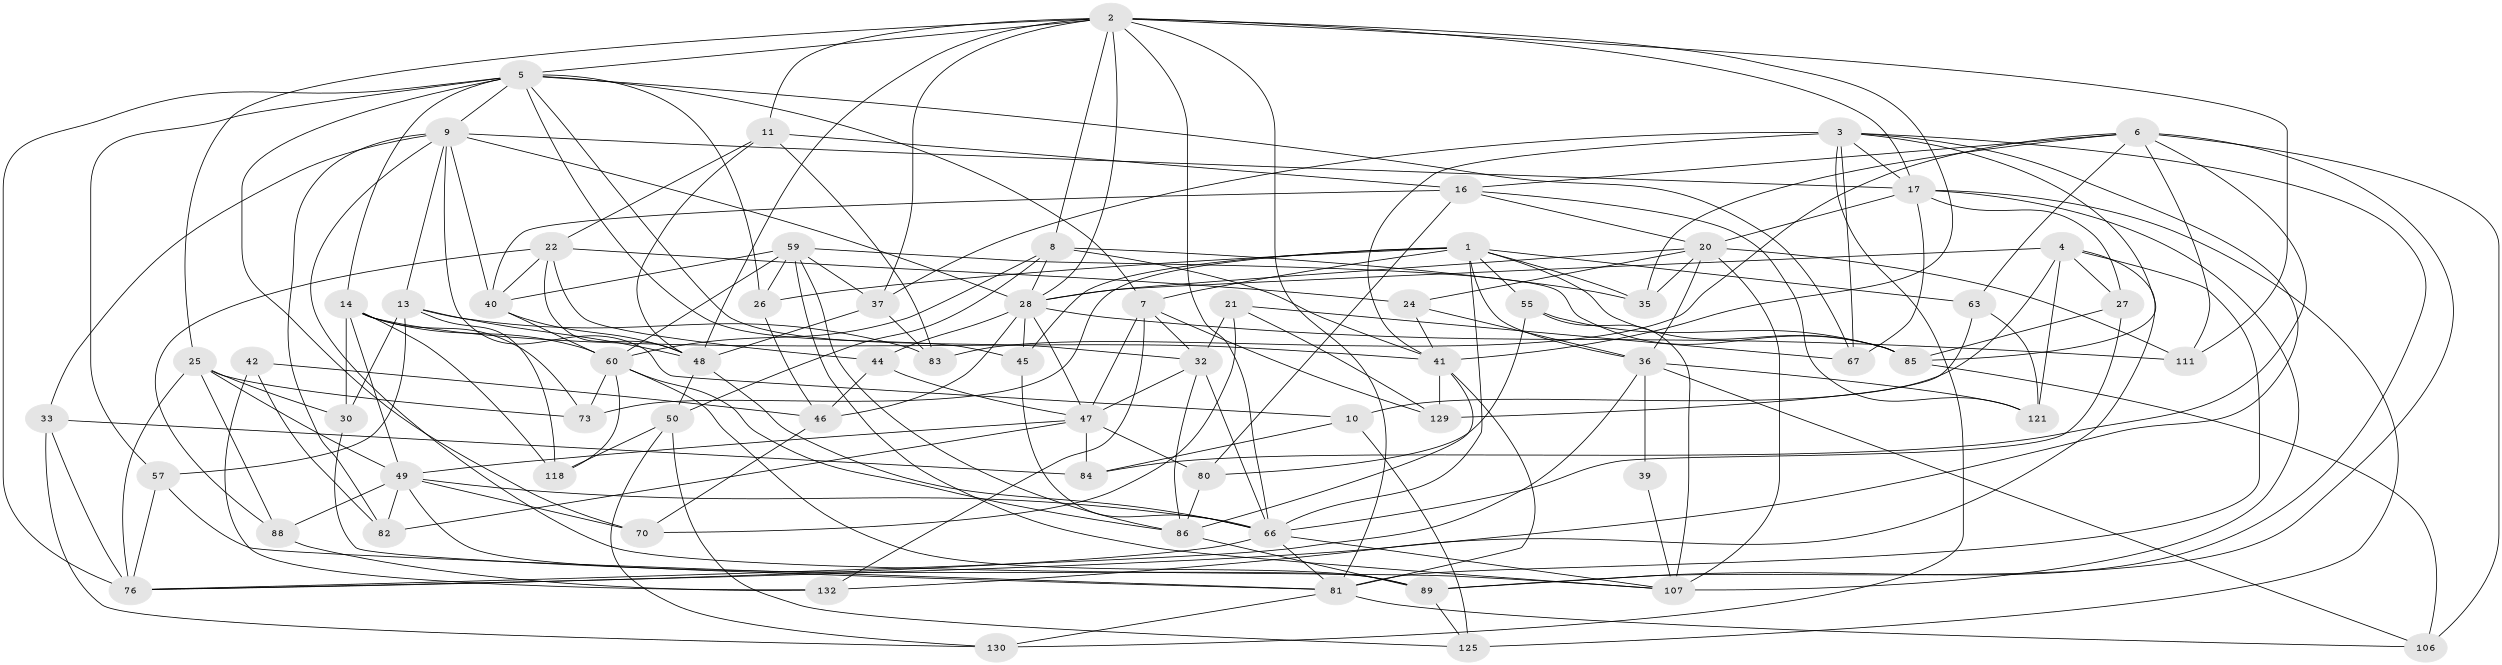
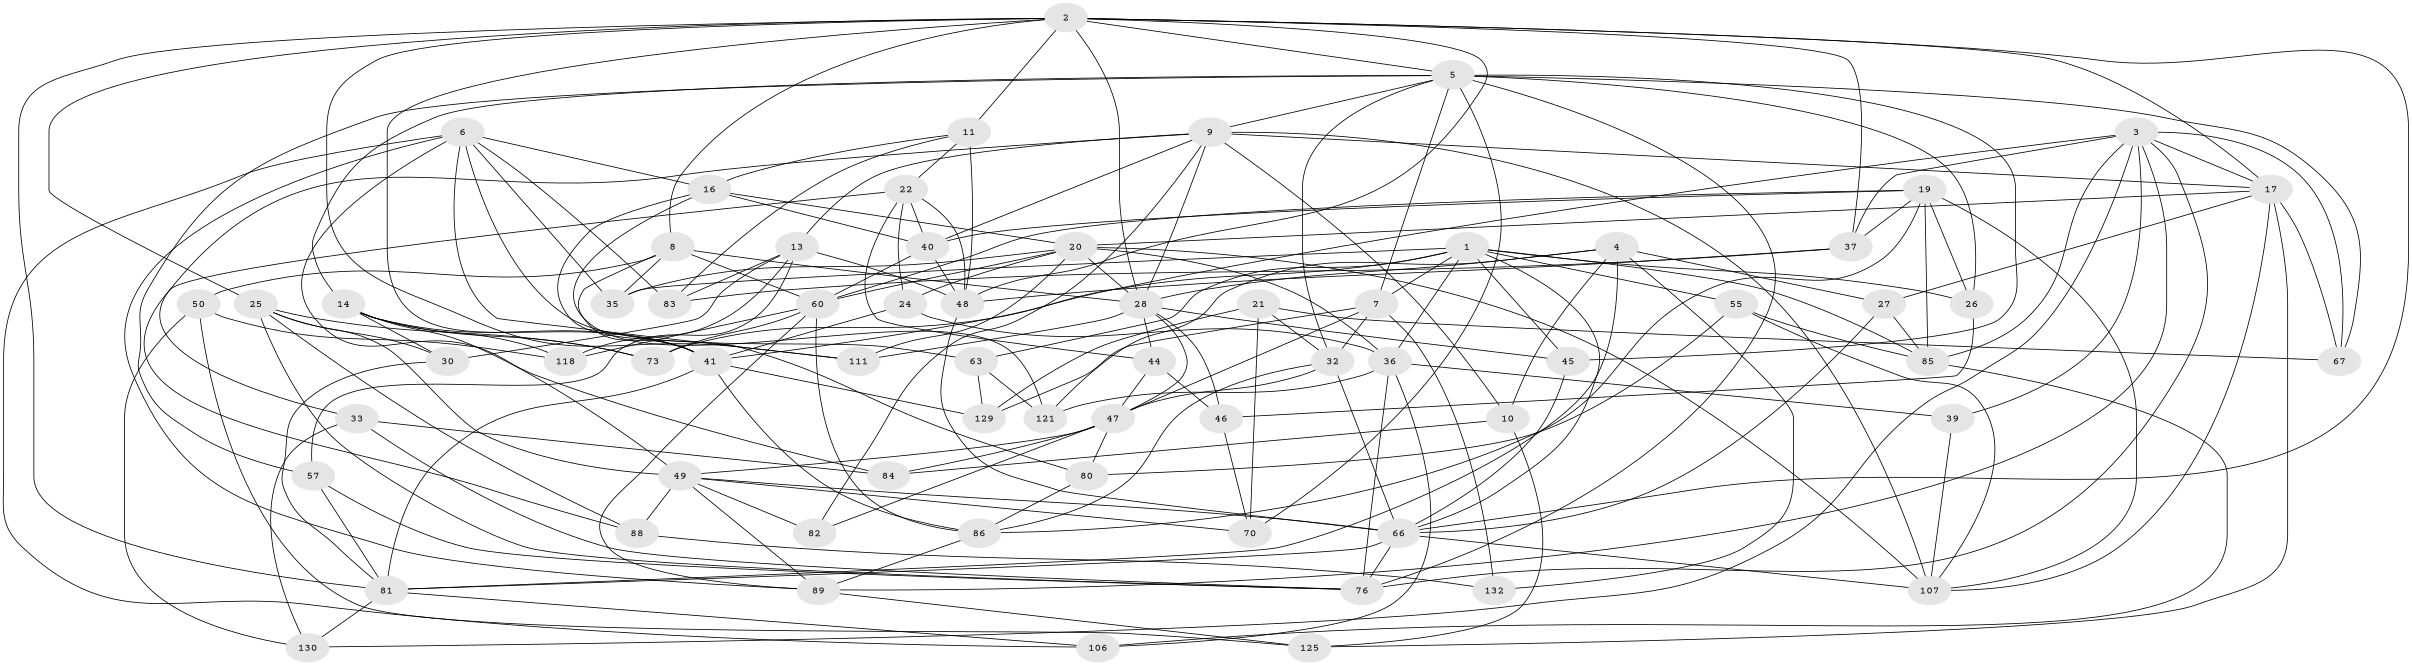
(793, 247) -> (1925, 189)
none -> (2117, 319)
(479, 334) -> (946, 275)
(252, 361) -> none
(689, 383) -> none
